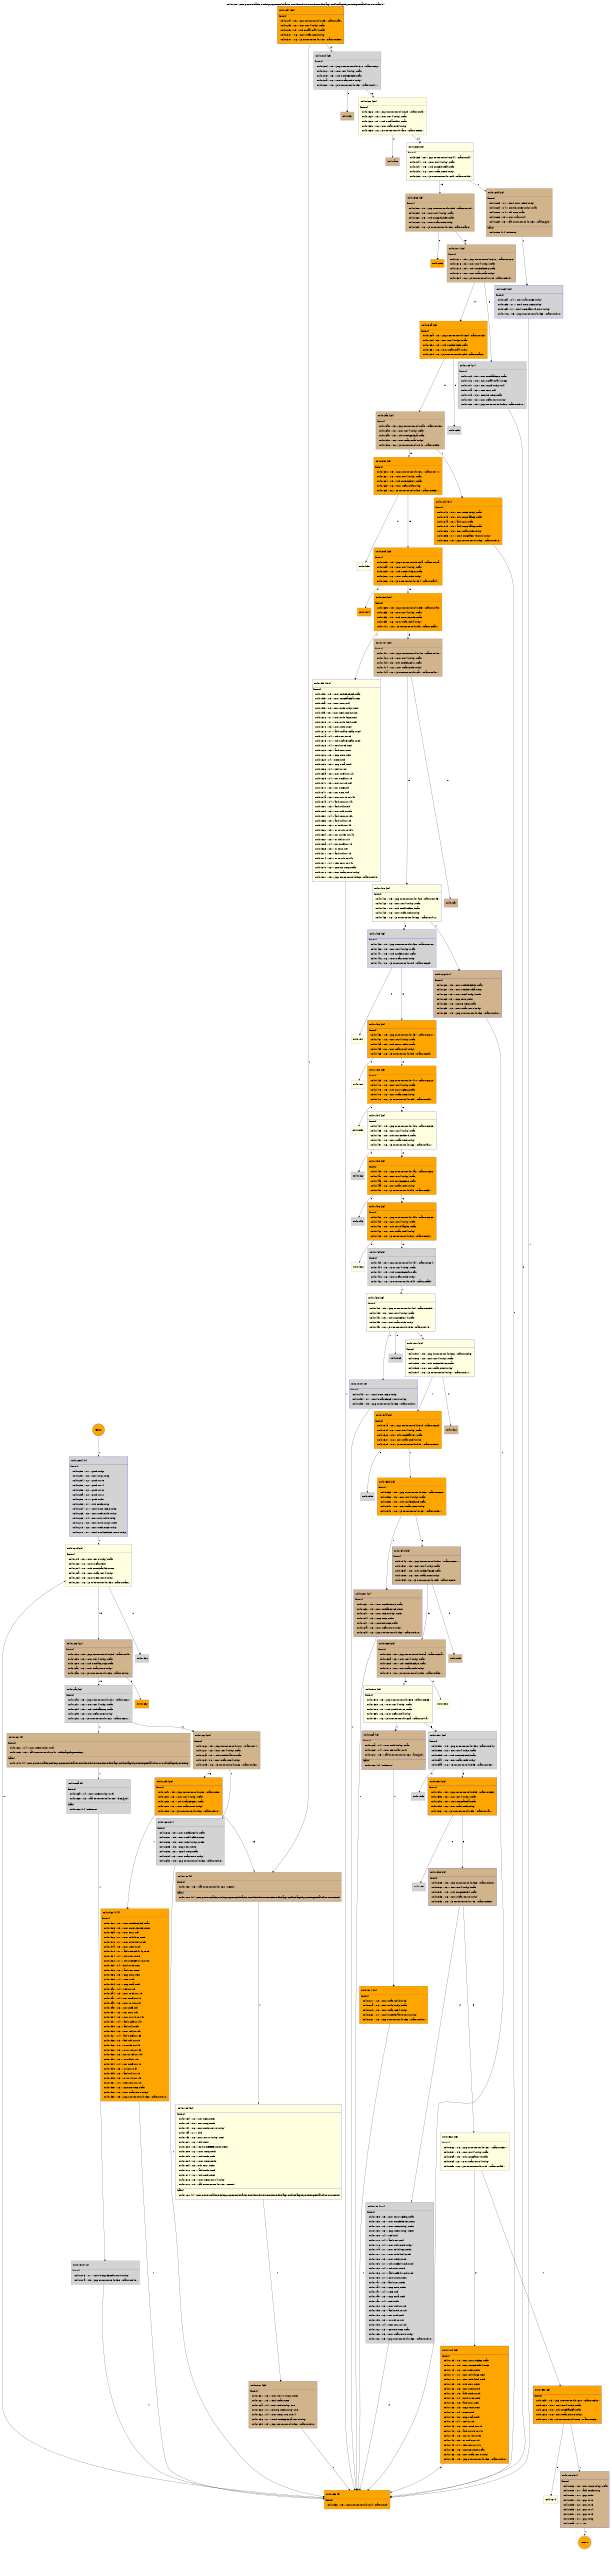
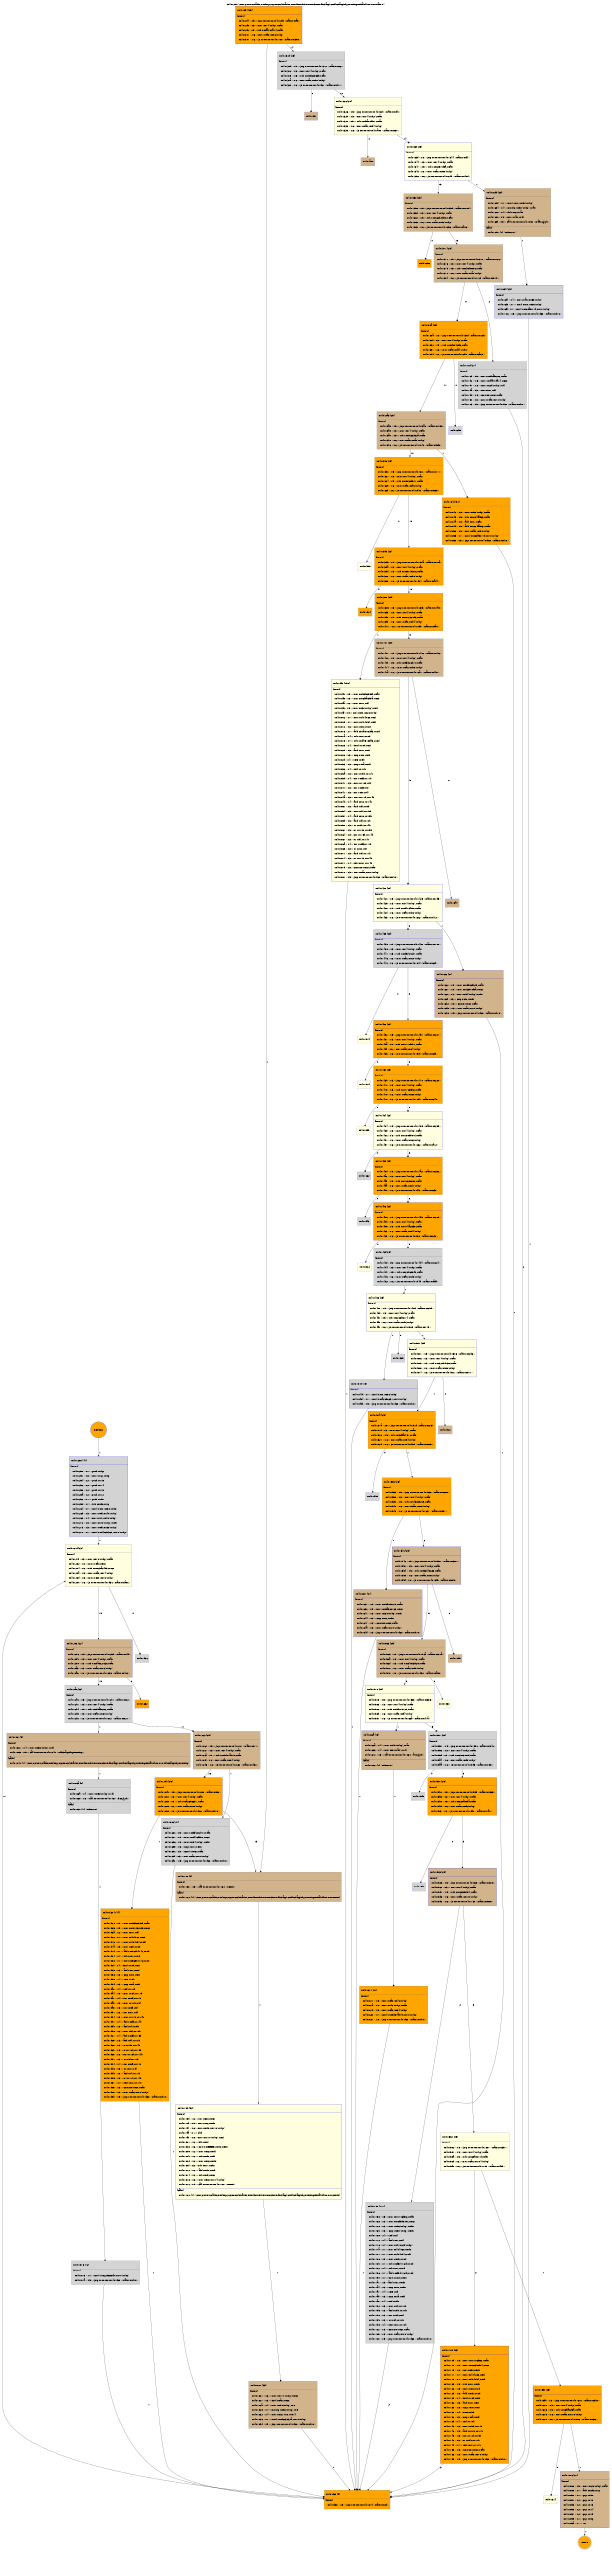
(99, 1430) -> (99, 1430)
